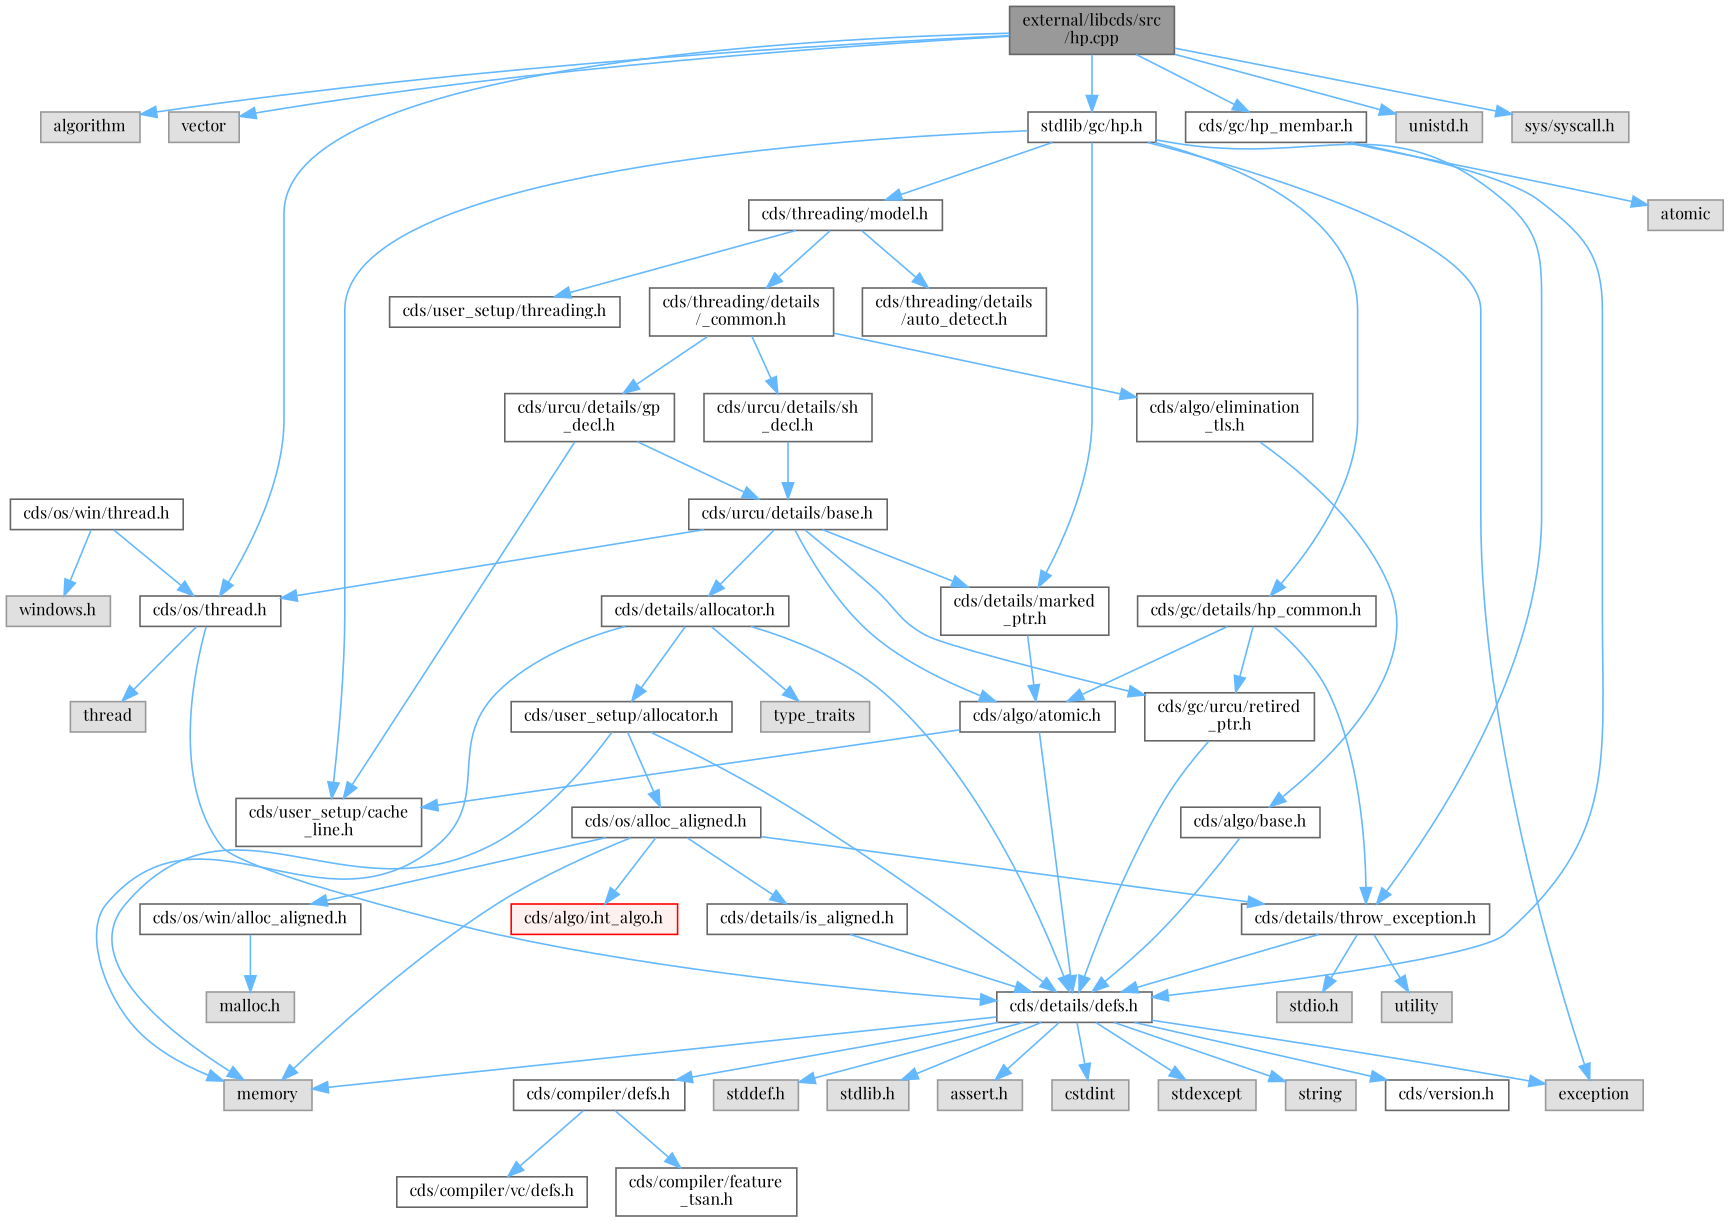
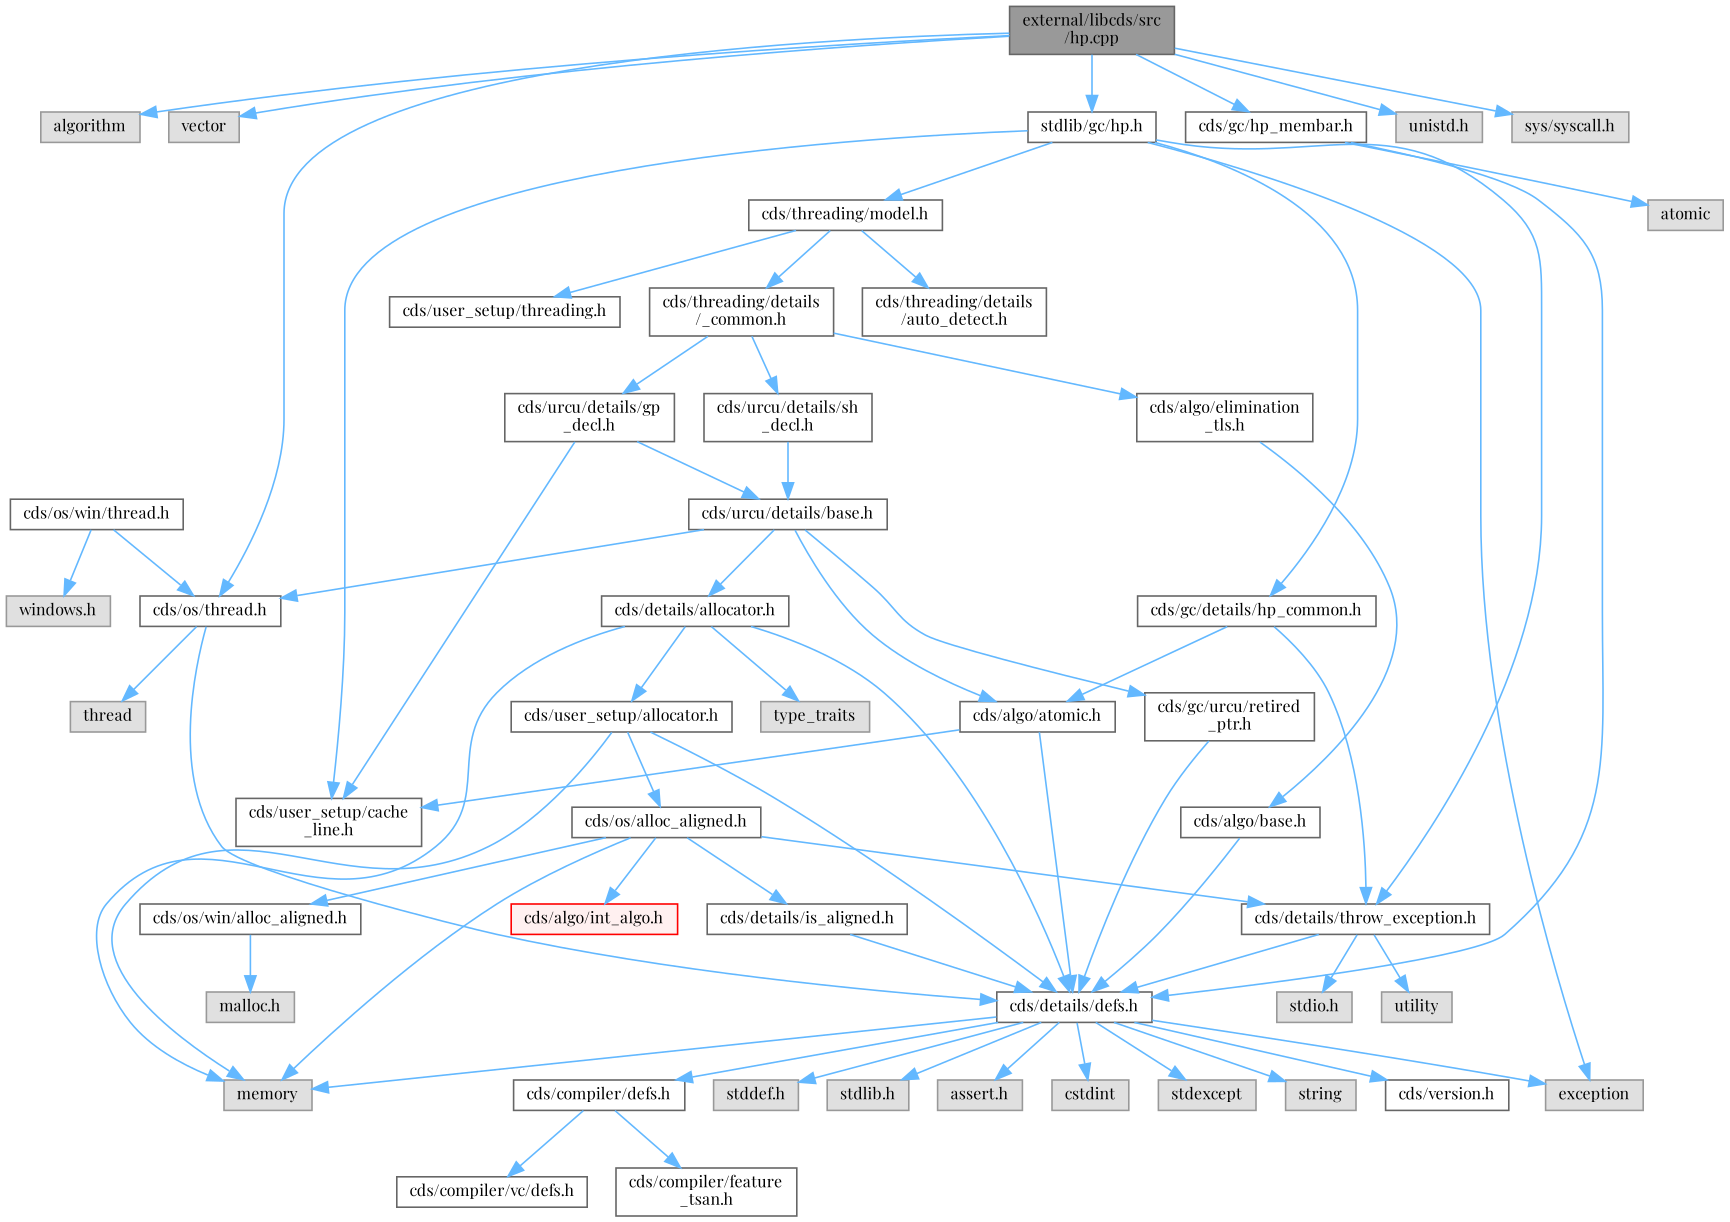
(1025, 611) -> none
(1247, 651) -> none
